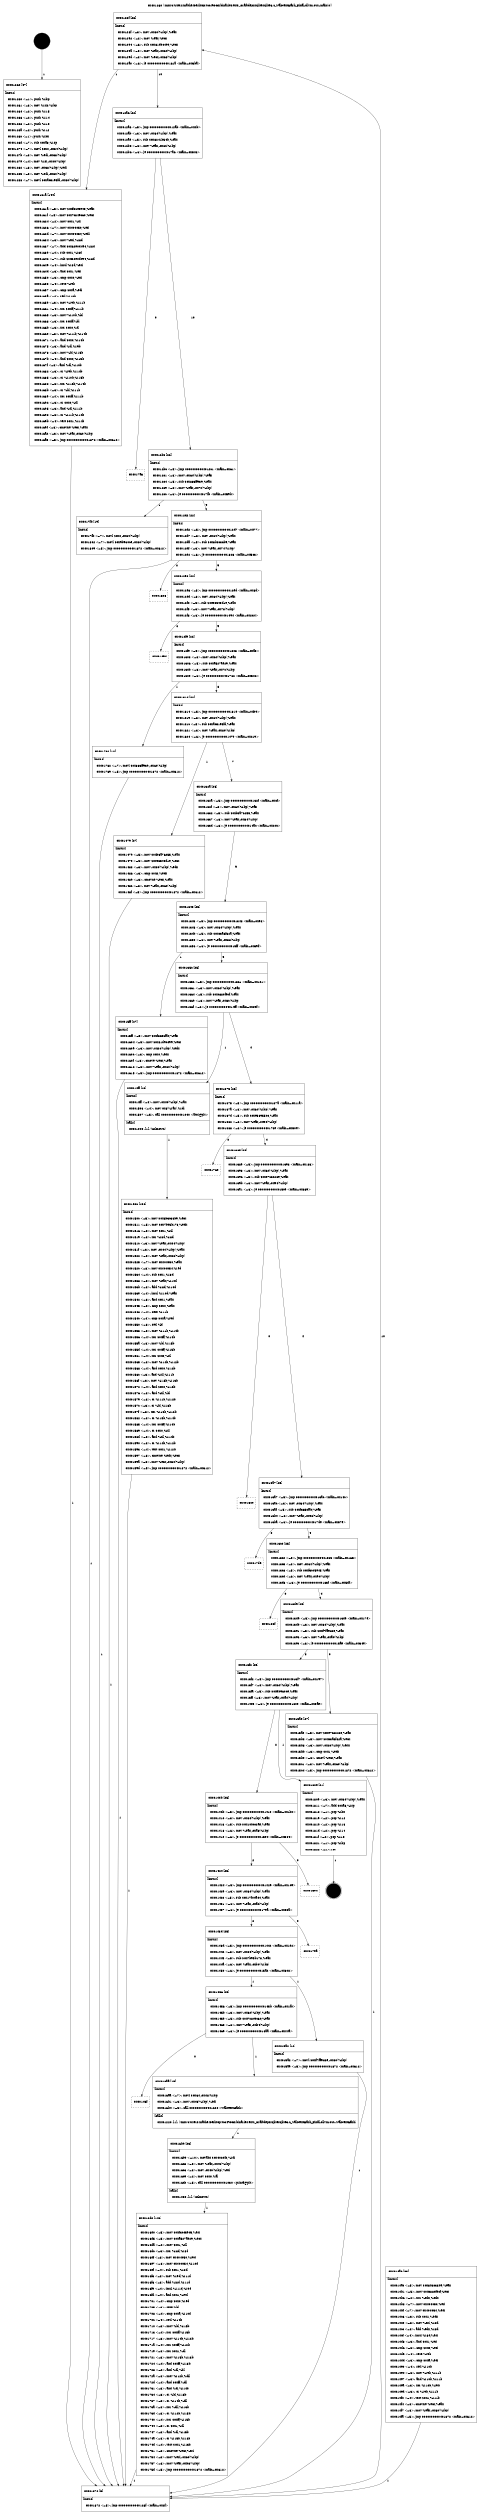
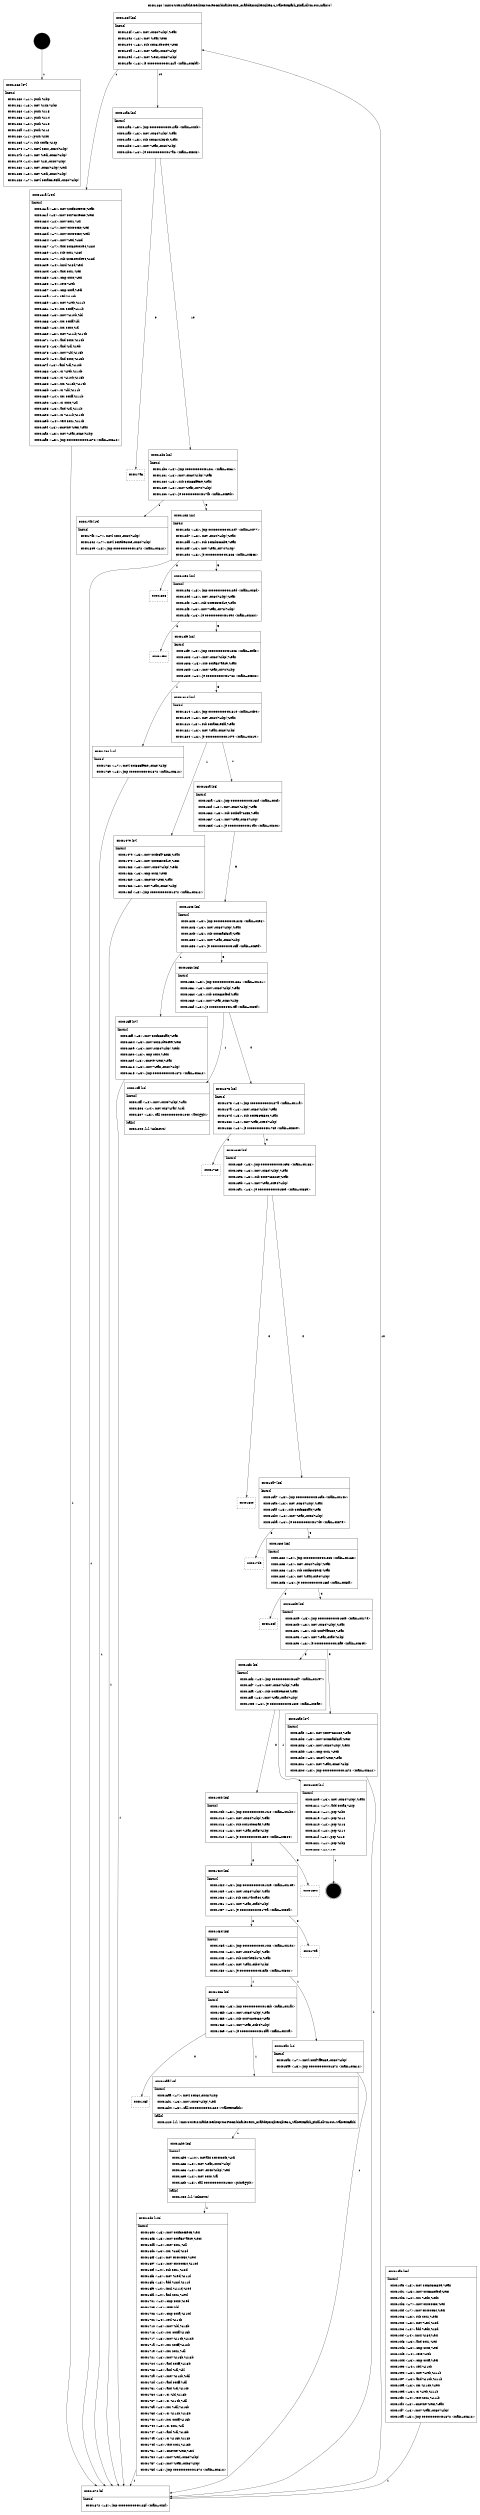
(167, 1337) -> none
